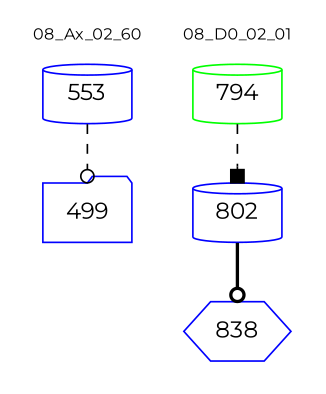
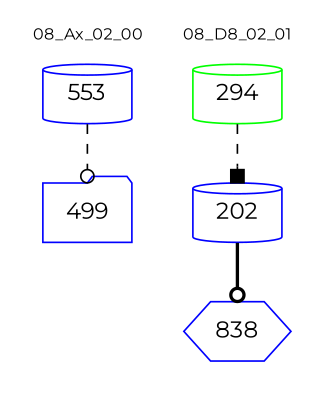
(88, 35) -> (88, 35)
(238, 35) -> (238, 35)
(237, 94) -> (237, 94)
(237, 213) -> (237, 213)
